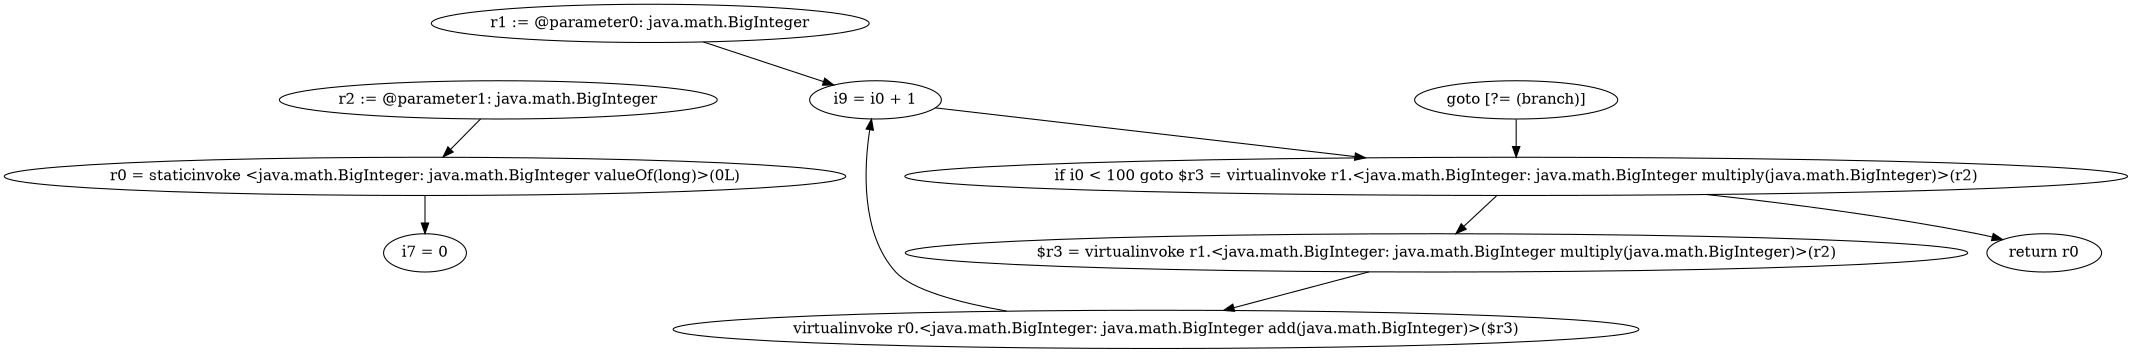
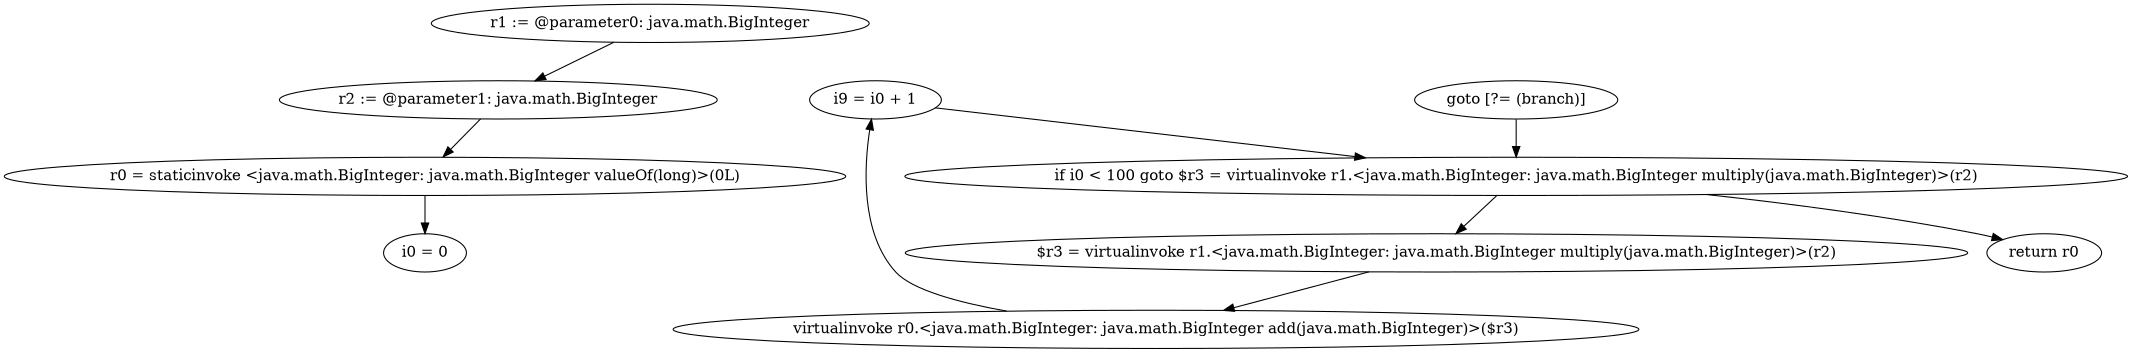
(763, 62) -> (579, 59)
(425, 253) -> (425, 253)
